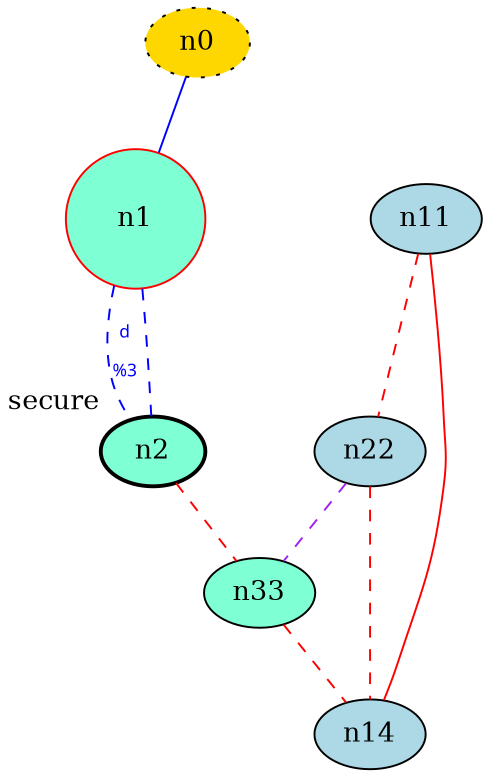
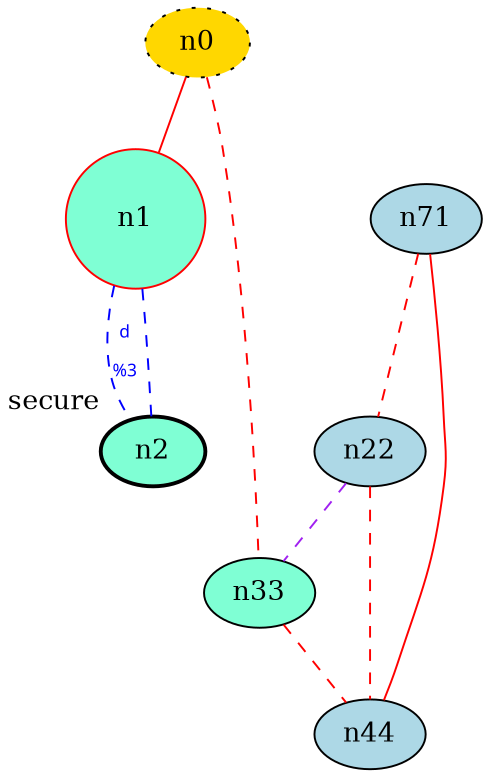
(172, 115) -> (172, 115)
(426, 219) -> (426, 219)
(206, 522) -> (243, 316)
(370, 734) -> (370, 734)
